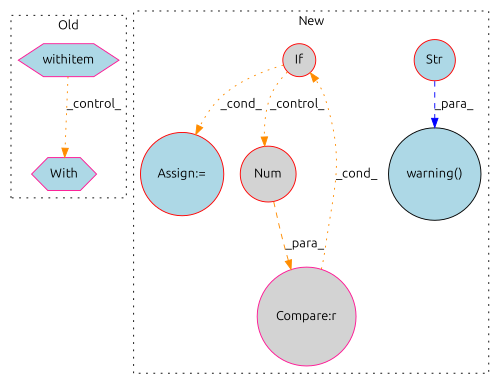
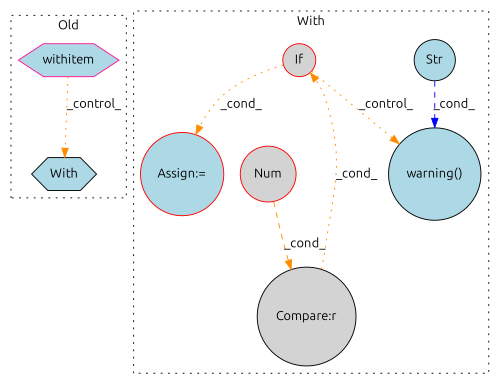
(311, 22) -> (311, 22)
(435, 60) -> (435, 60)
(269, 102) -> (352, 104)
(454, 104) -> (454, 104)
(64, 174) -> (64, 174)
(305, 244) -> (305, 244)
(307, 317) -> (307, 317)
